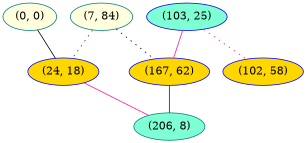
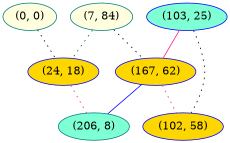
(46, 44) -> (46, 44)
(225, 44) -> (205, 72)
(116, 99) -> (79, 99)
none -> (169, 99)
